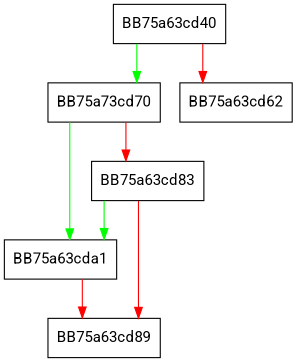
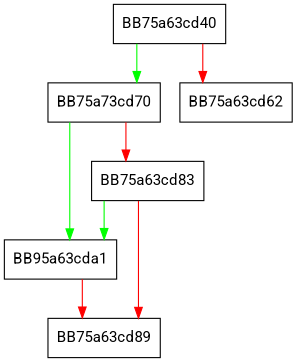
(61, 259) -> (61, 259)
